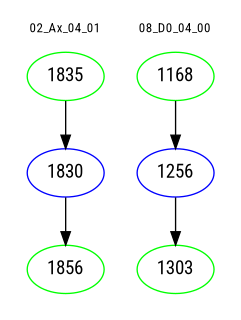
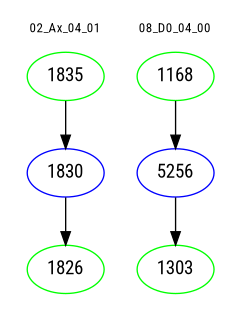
(176, 173) -> (176, 173)
(66, 269) -> (66, 269)
